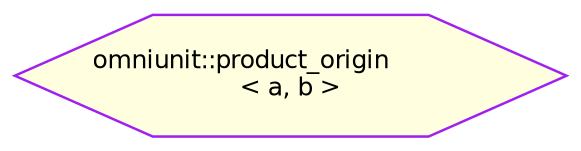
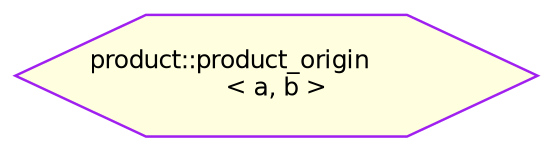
(291, 76) -> (276, 76)
